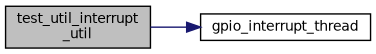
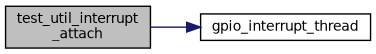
(78, 27) -> (78, 27)
